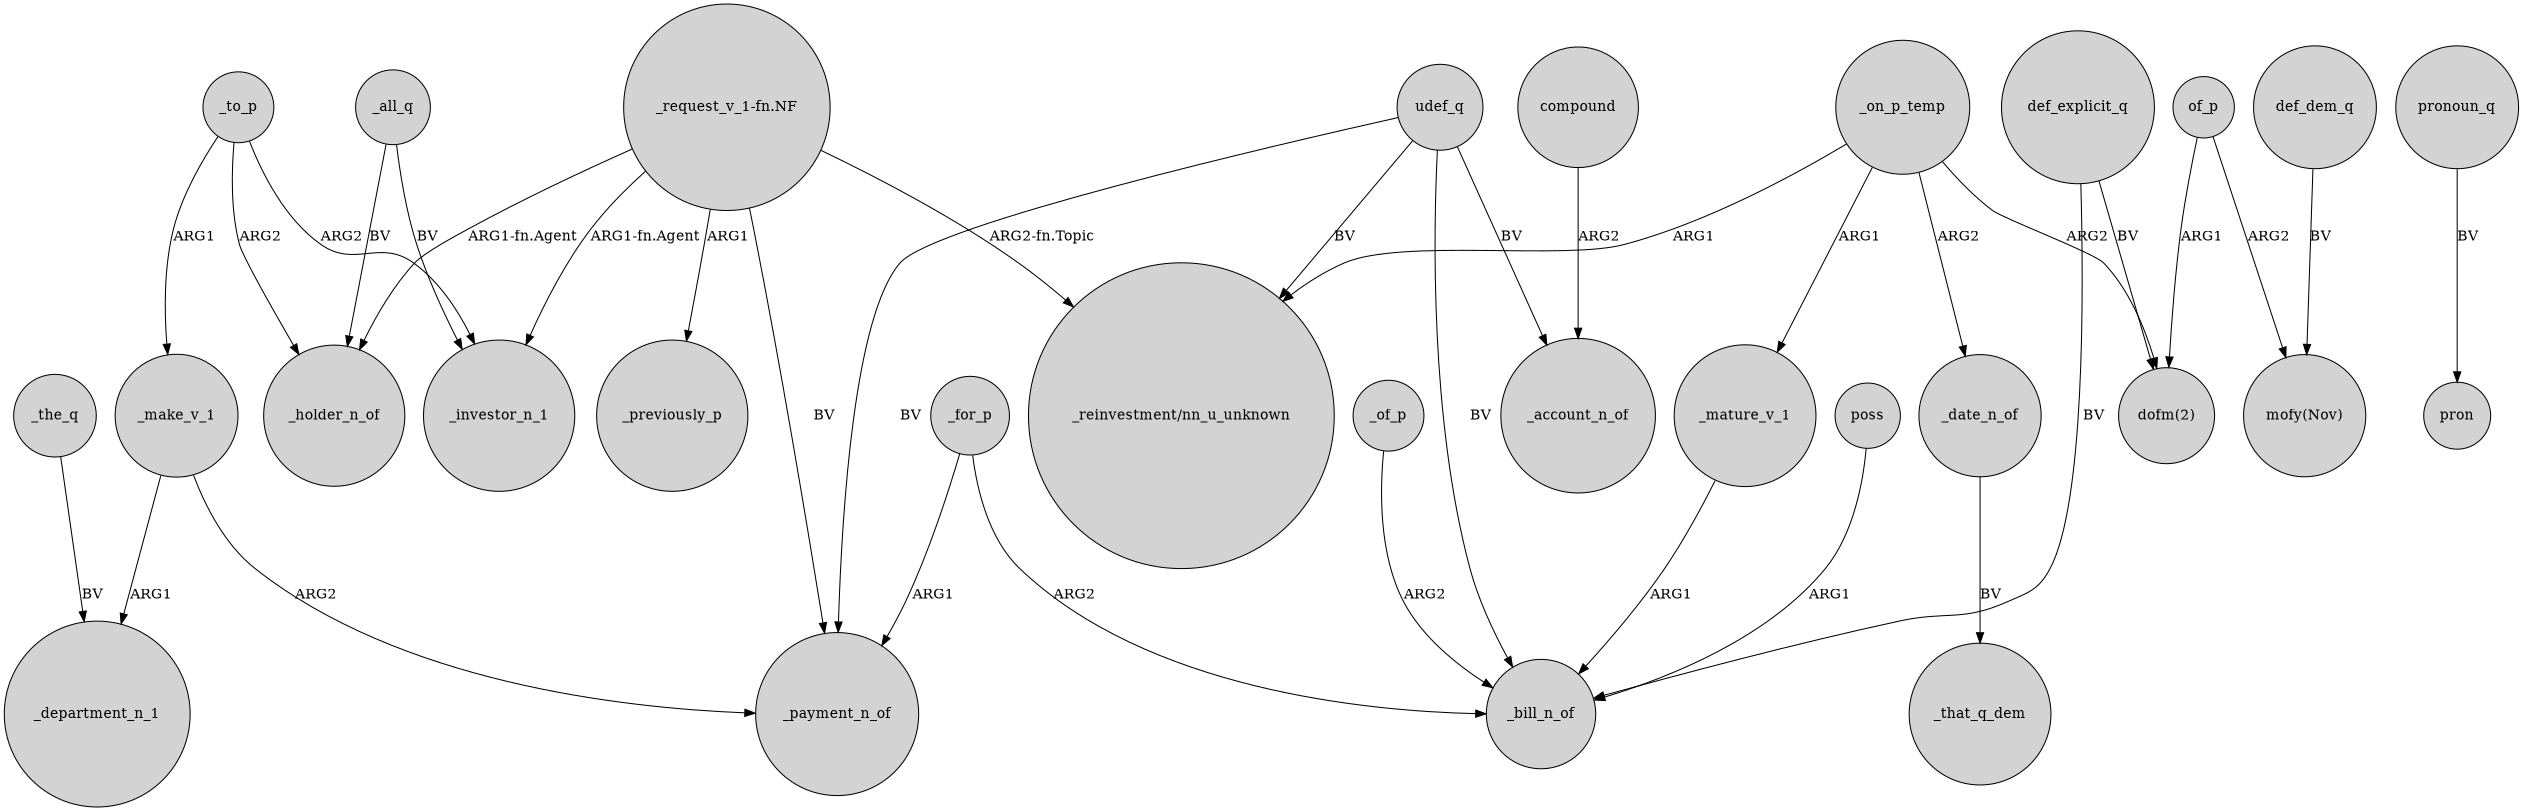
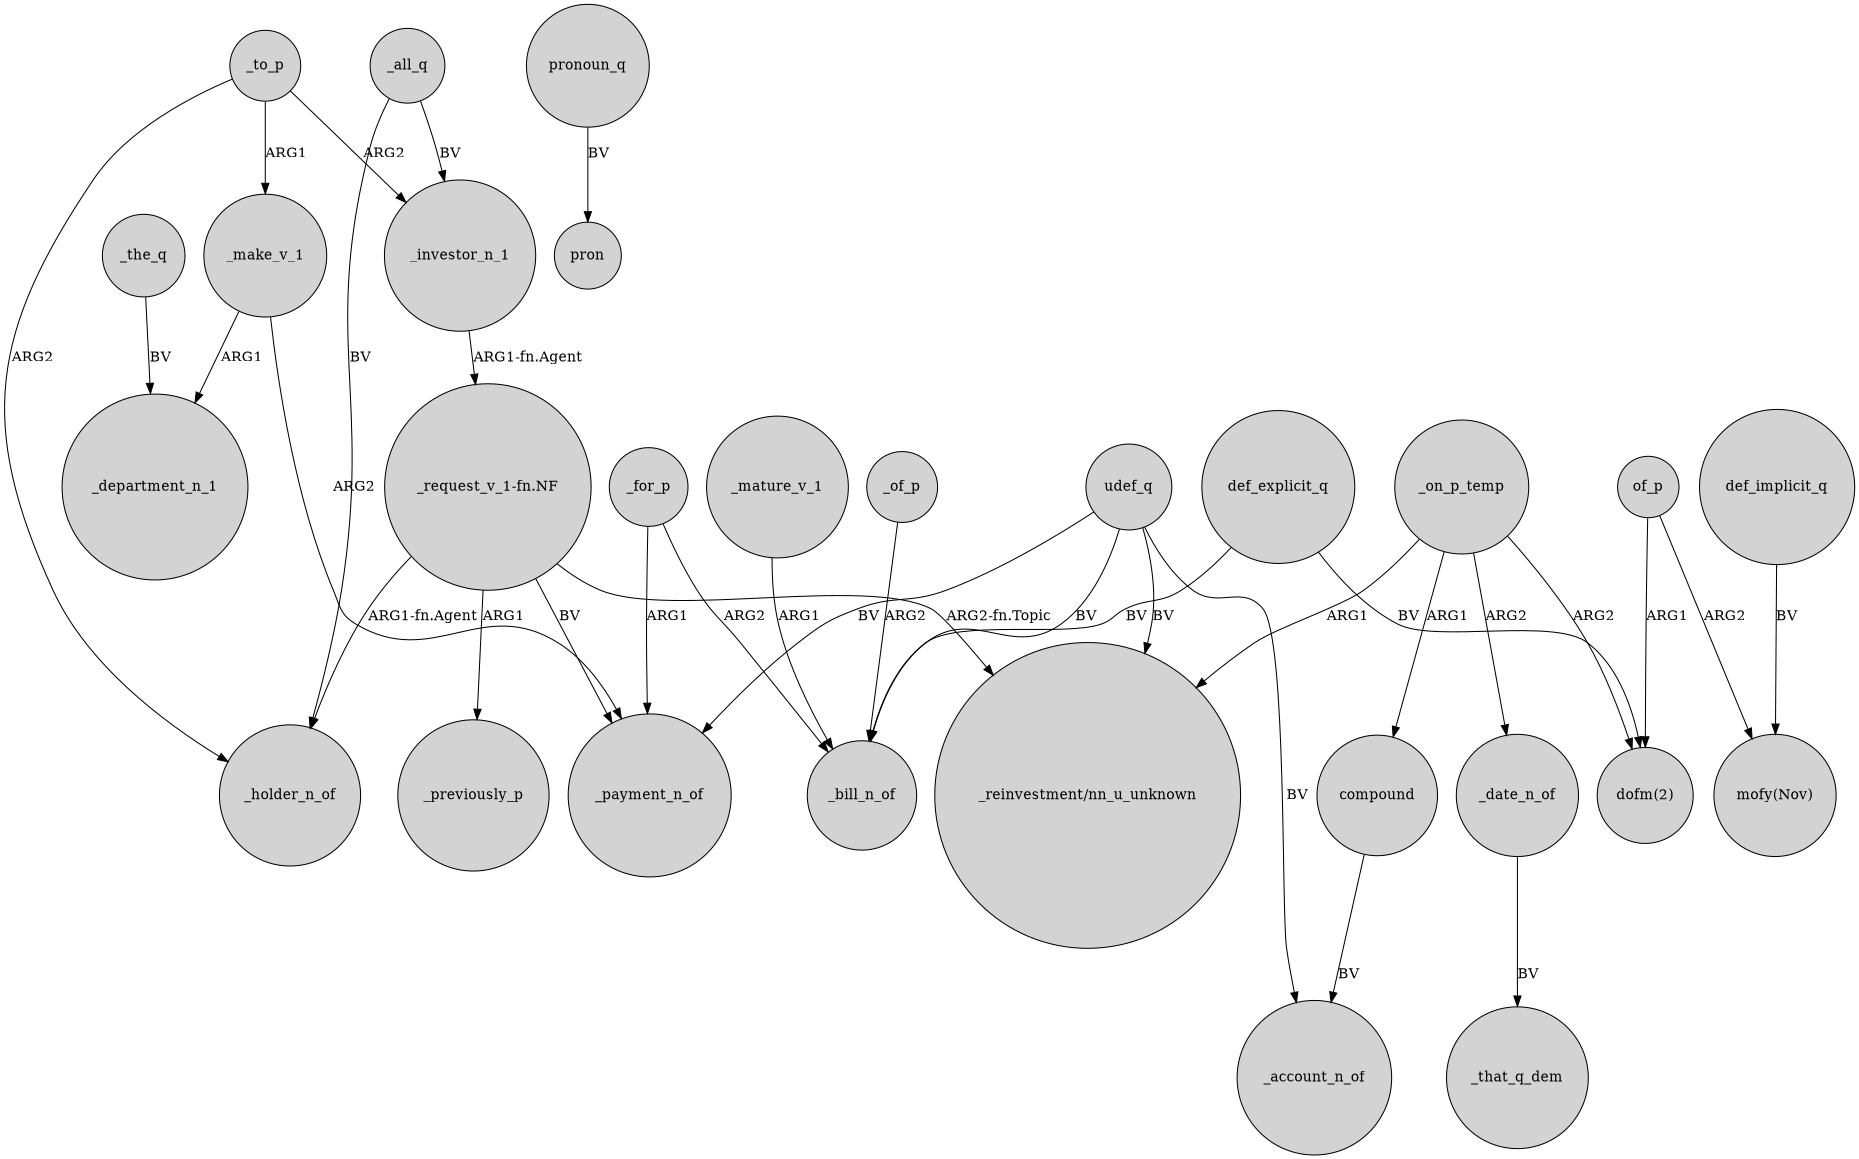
(2315, 107) -> (1777, 487)
(1599, 237) -> (1349, 974)
(578, 247) -> (472, 352)
(1827, 255) -> (1420, 639)
(1868, 416) -> none
